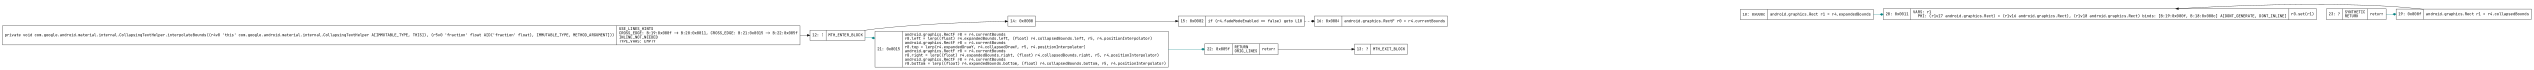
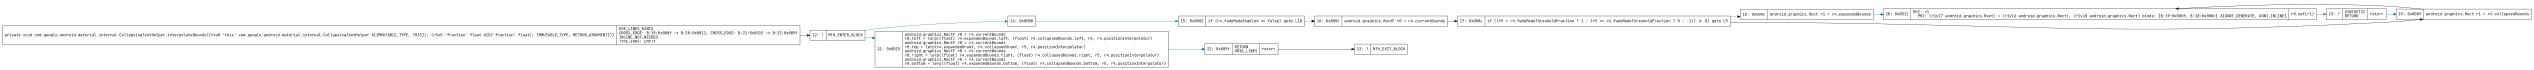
(1923, 12) -> (1922, 12)
none -> (2320, 14)
(1105, 21) -> (1105, 21)
none -> (1594, 21)
(935, 24) -> (935, 24)
